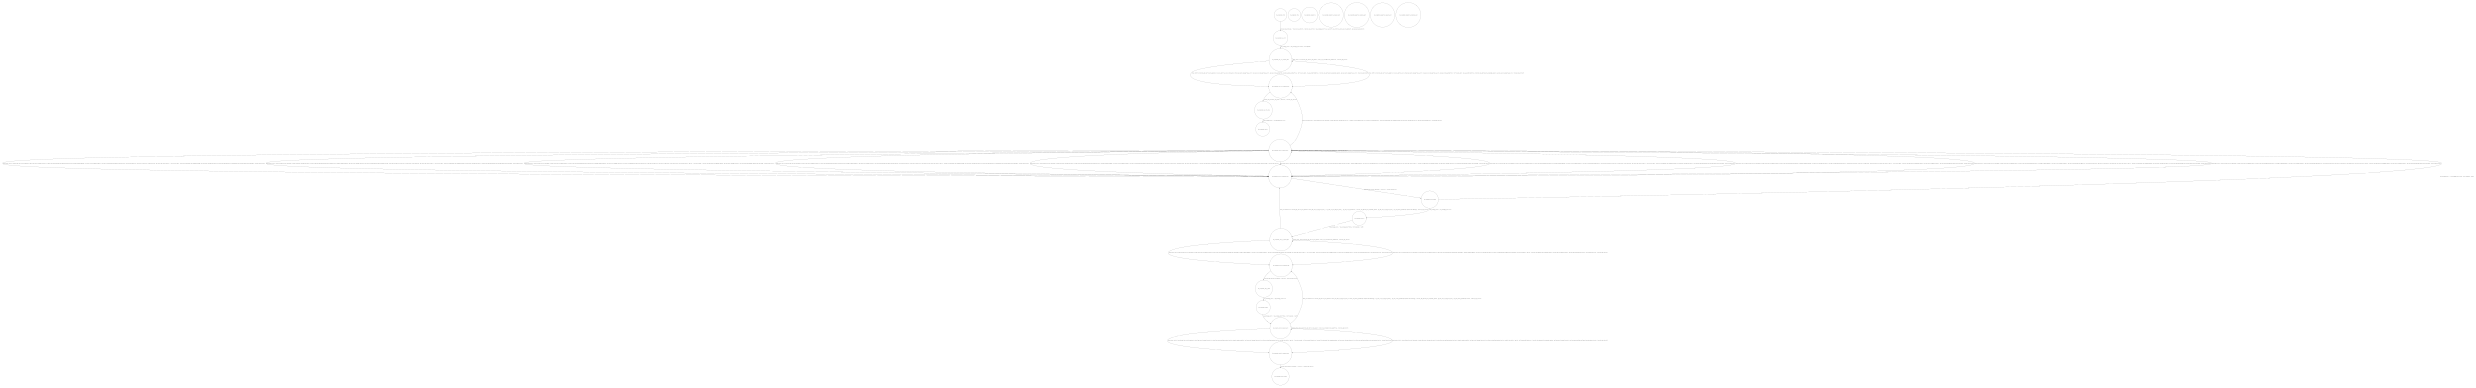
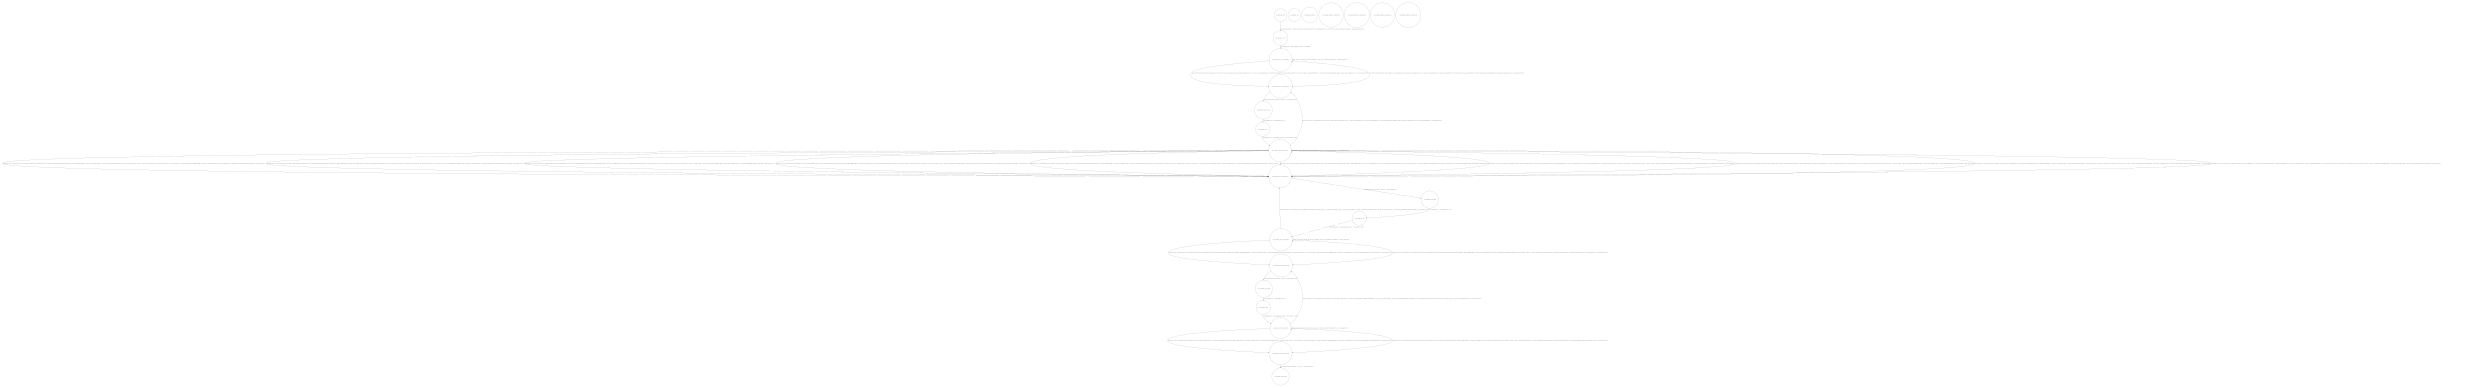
(2369, 159) -> (1265, 141)
